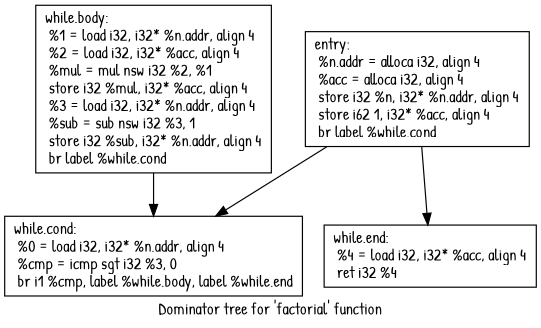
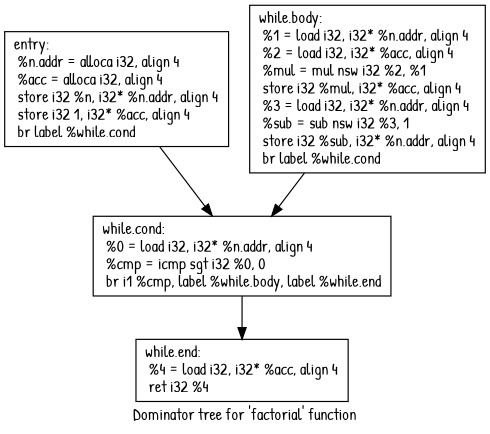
(403, 115) -> (103, 115)
(424, 180) -> (242, 312)
(96, 264) -> (184, 264)
